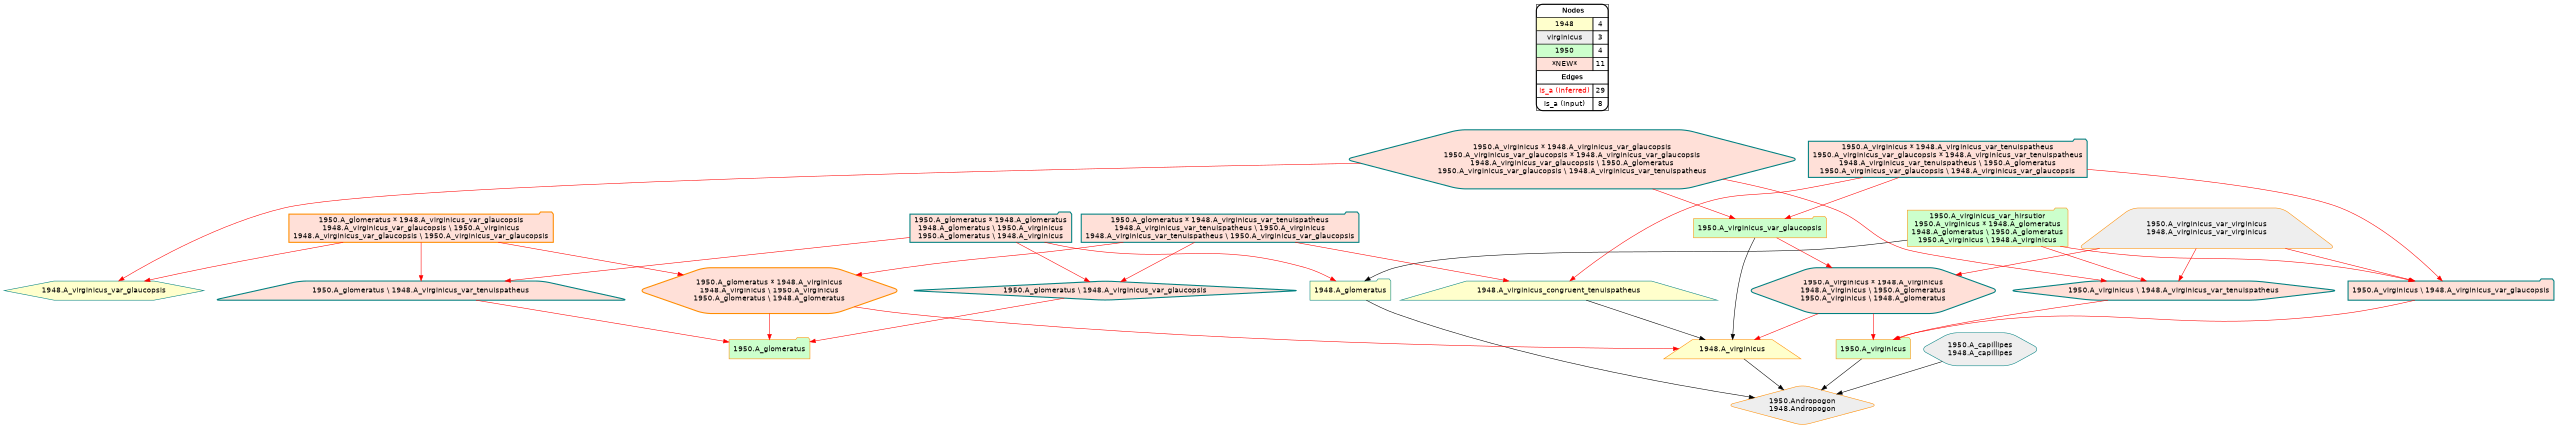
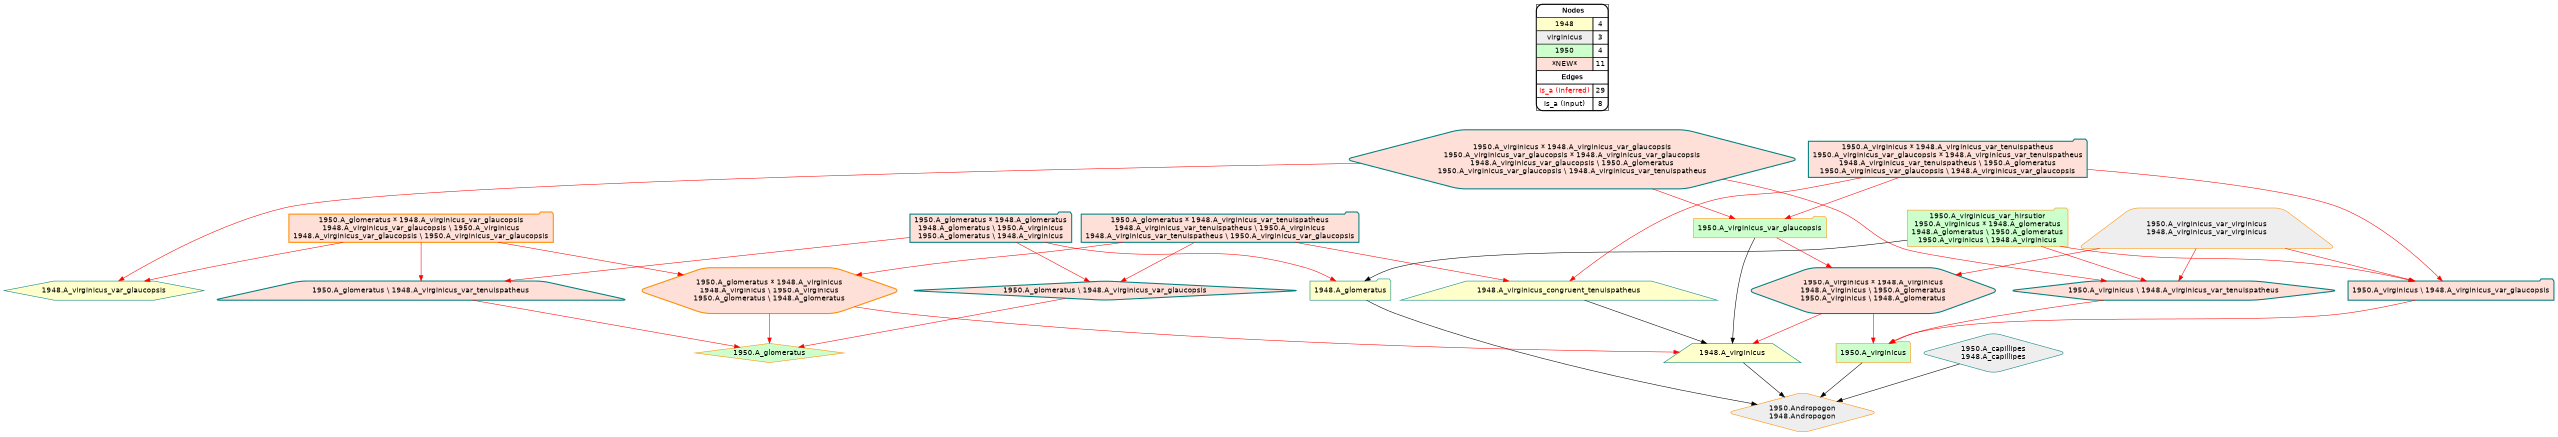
(770, 349) -> (770, 353)
(1732, 349) -> (1732, 353)
(1980, 349) -> (1994, 353)
